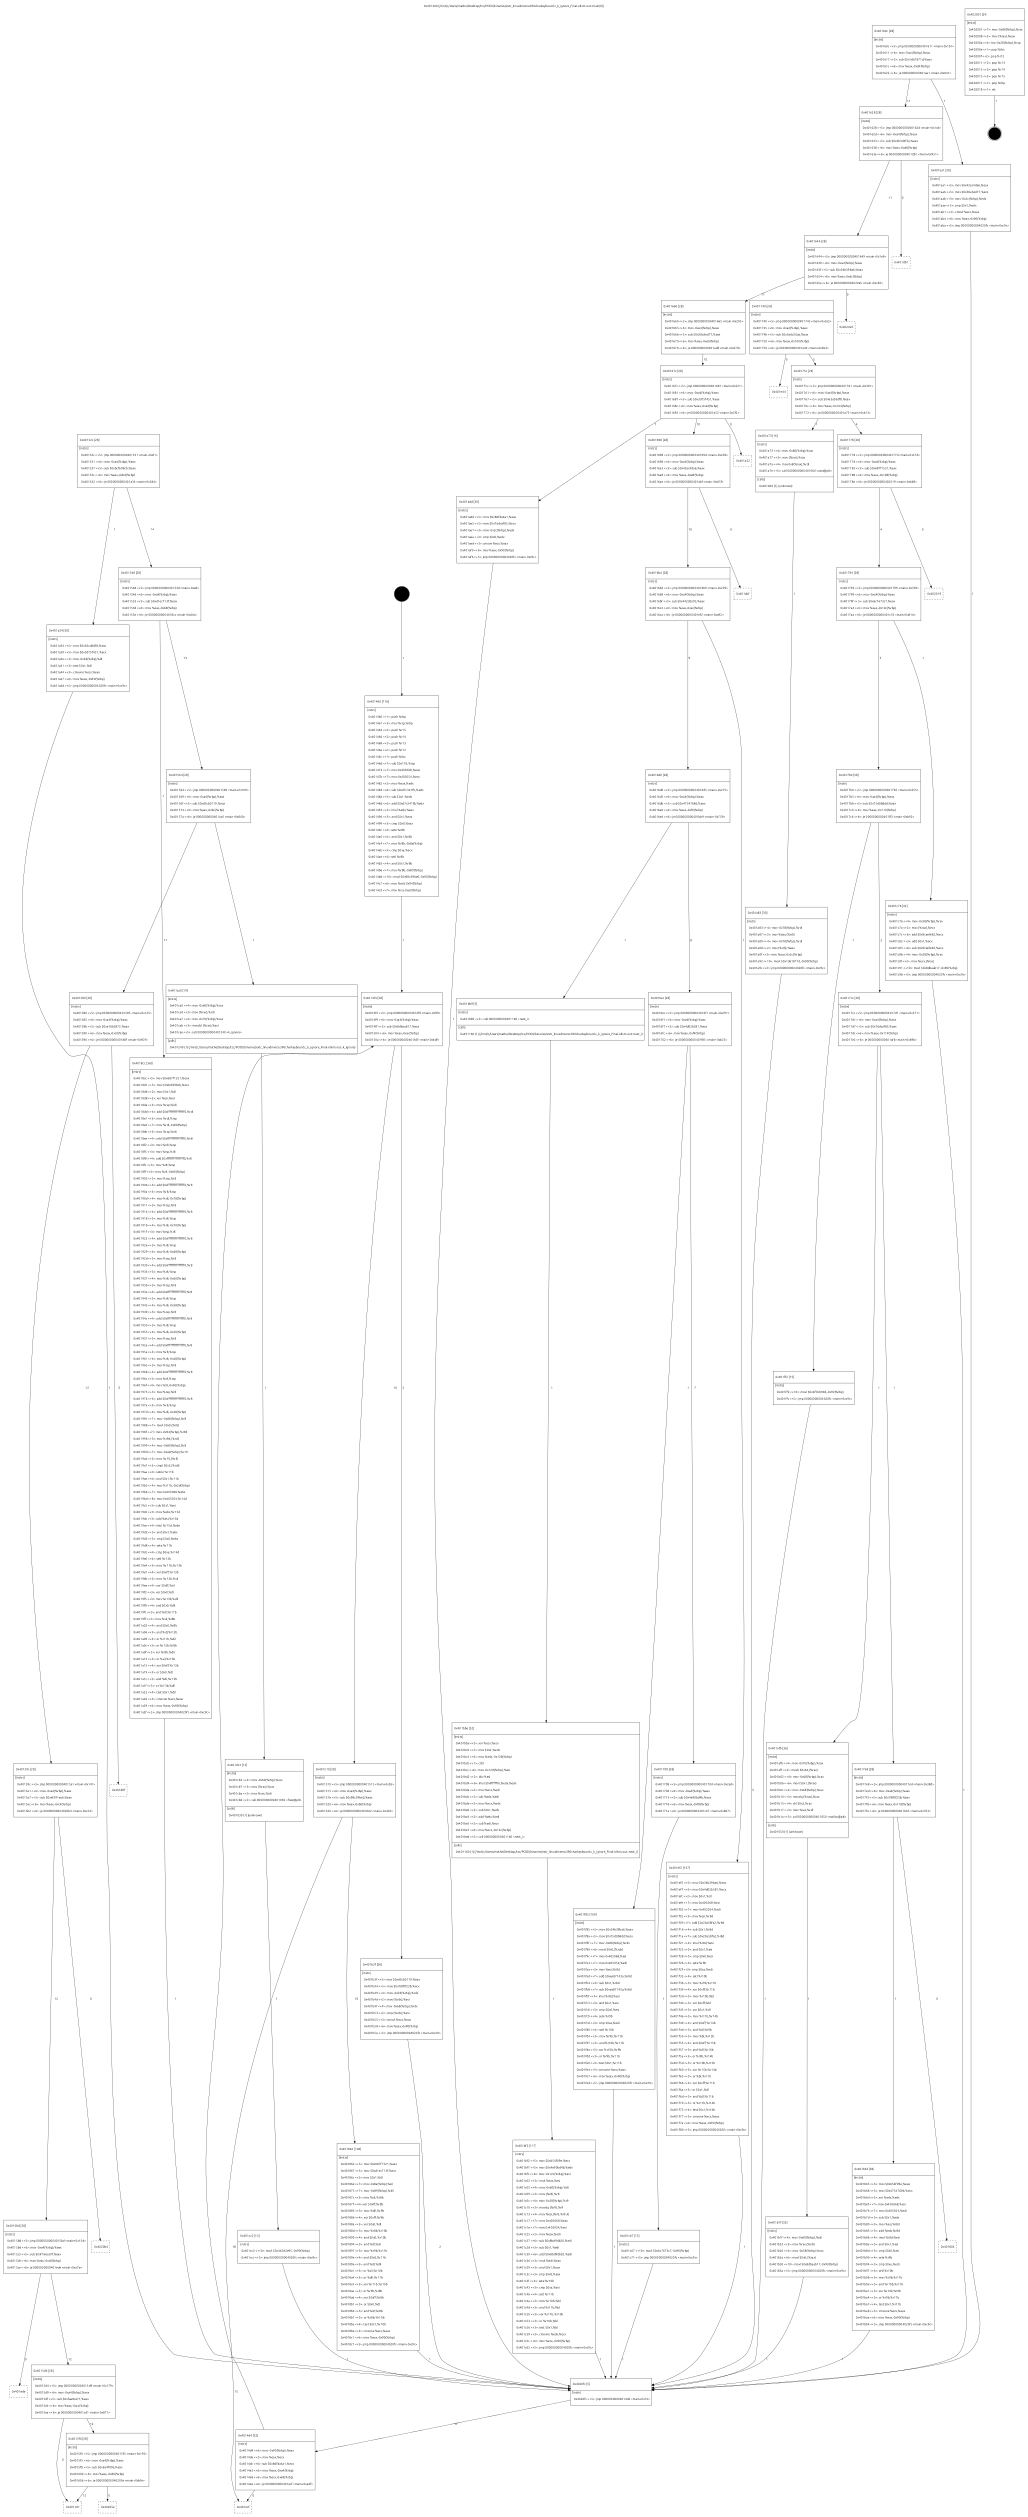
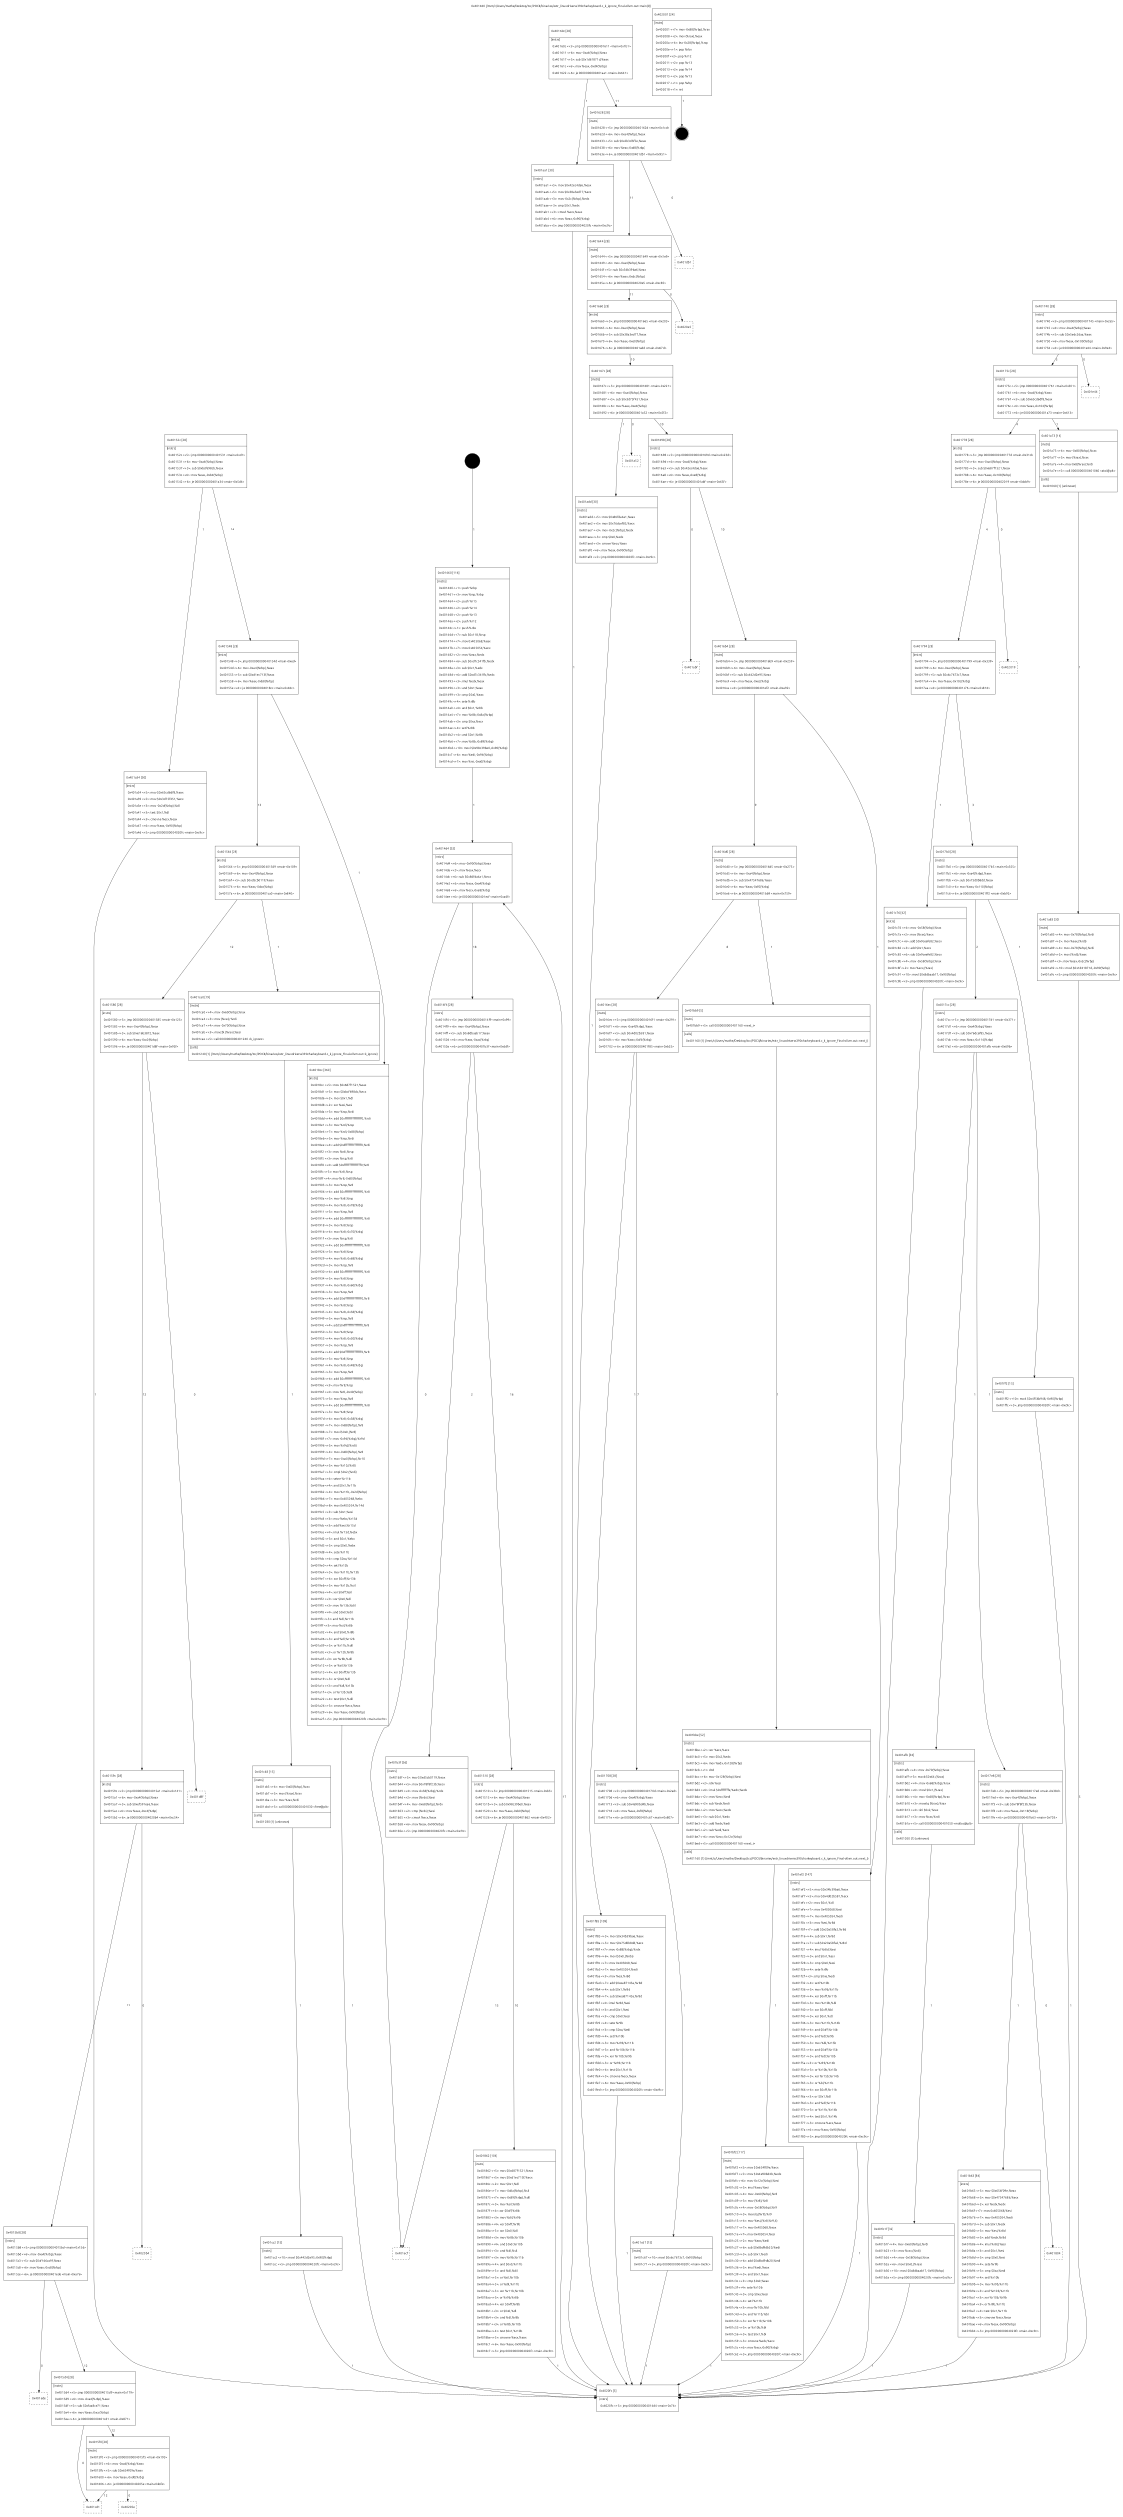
(402, 943) -> (472, 804)
(427, 2265) -> none
